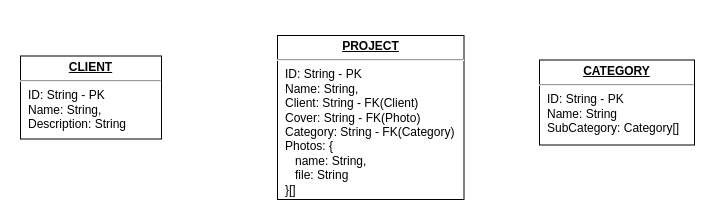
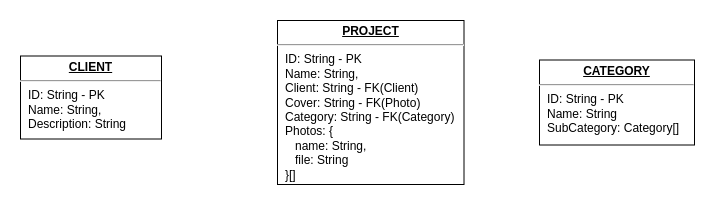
(371, 118) -> (371, 103)
